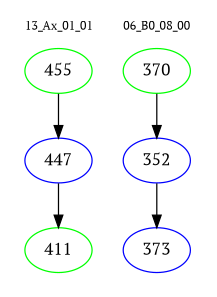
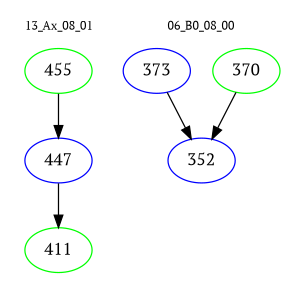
(59, 27) -> (59, 27)
(157, 199) -> (176, 110)
